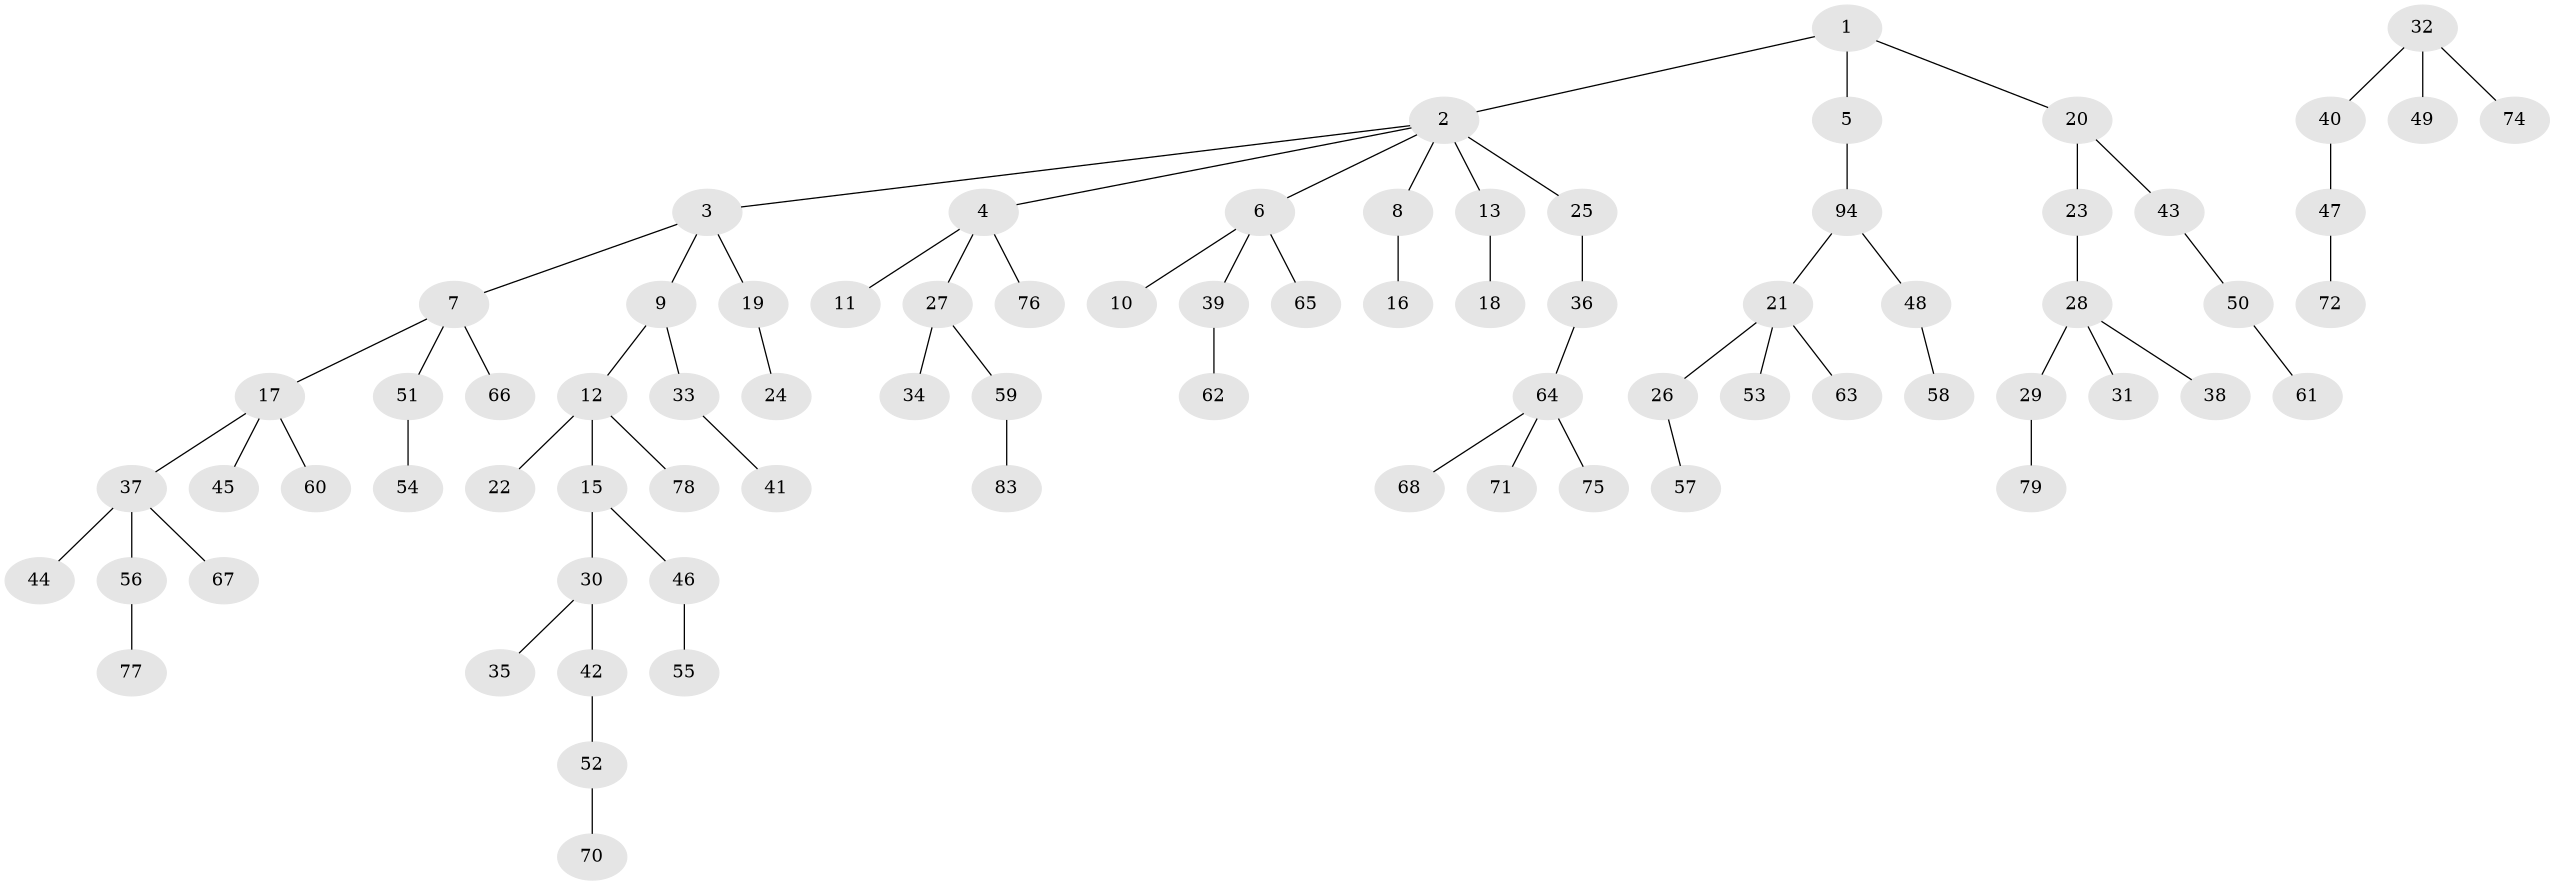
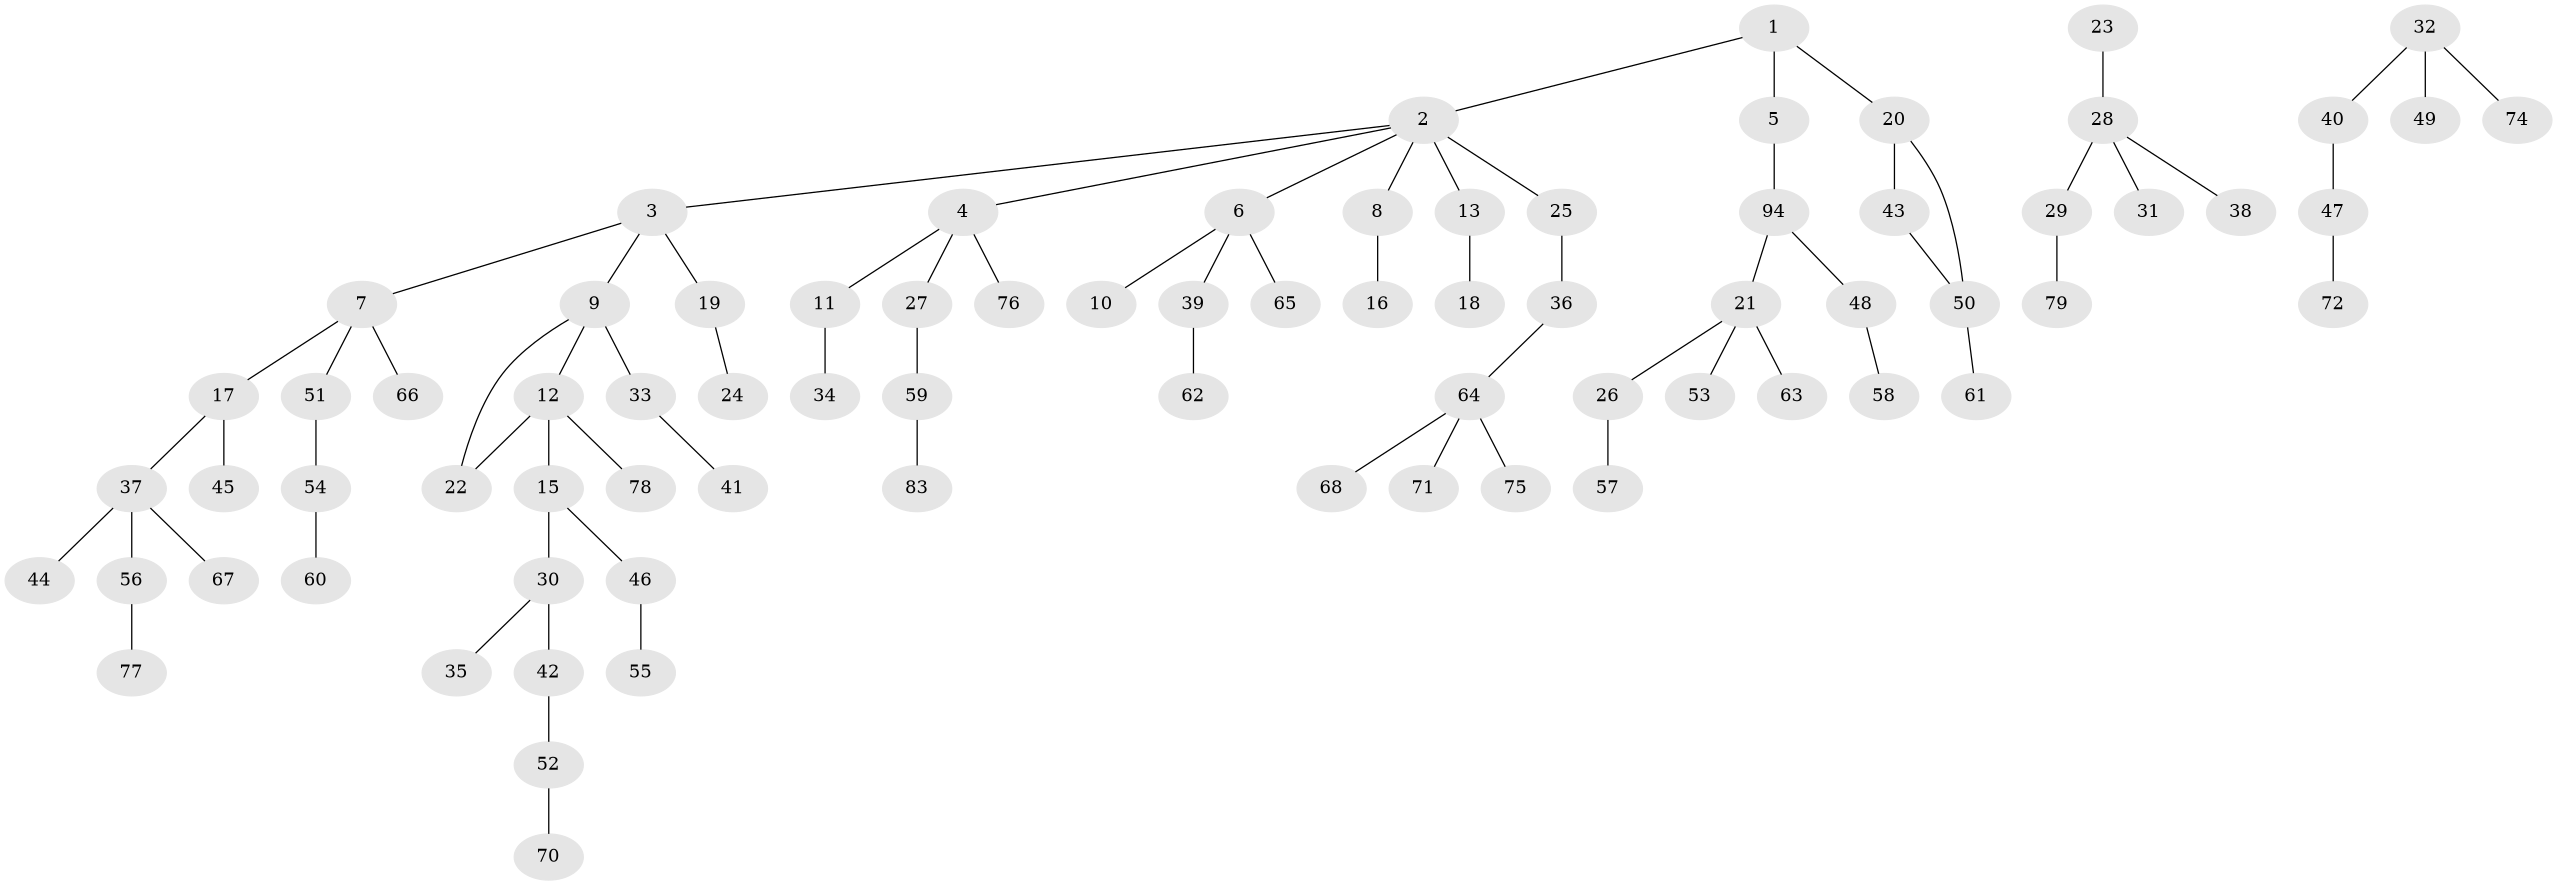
(2077, 166) -> (1947, 207)
(926, 351) -> (825, 351)
none -> (498, 380)
(293, 443) -> (316, 535)
